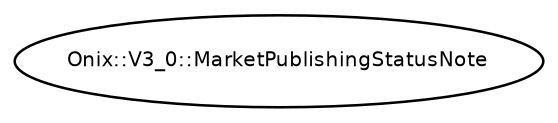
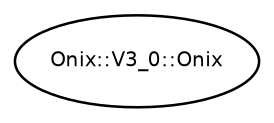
(279, 61) -> (137, 61)
